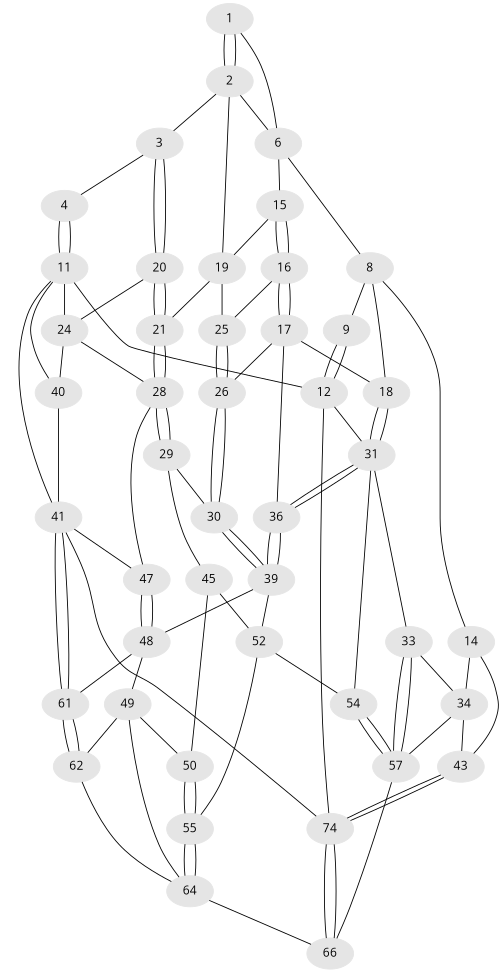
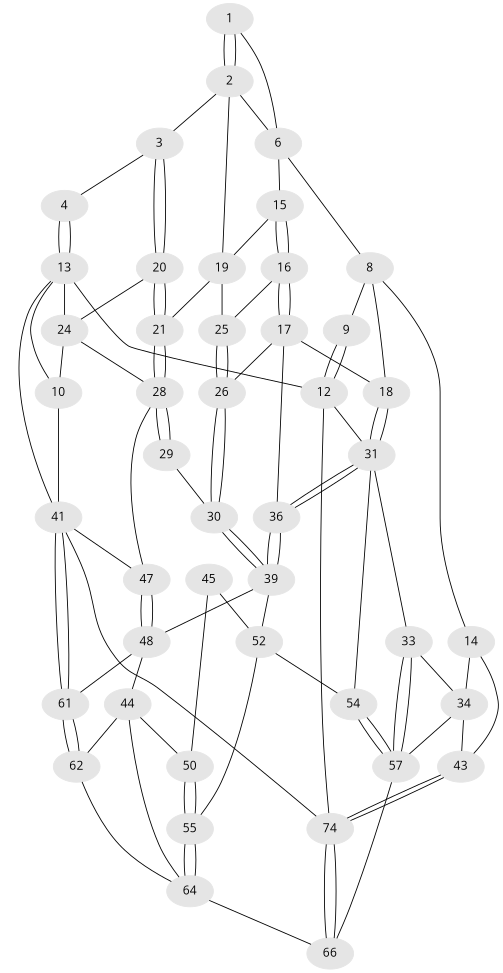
(65, 268) -> (65, 268)
(59, 393) -> (59, 393)
(179, 520) -> none
(128, 704) -> (128, 704)
